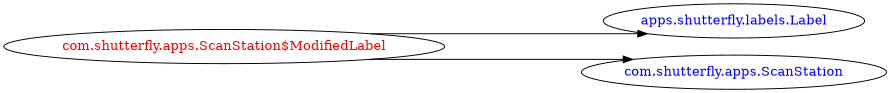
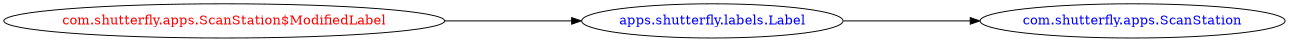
(497, 59) -> (907, 21)
